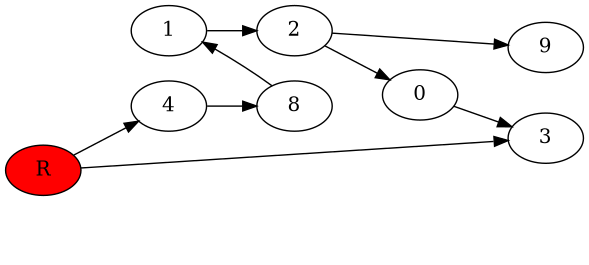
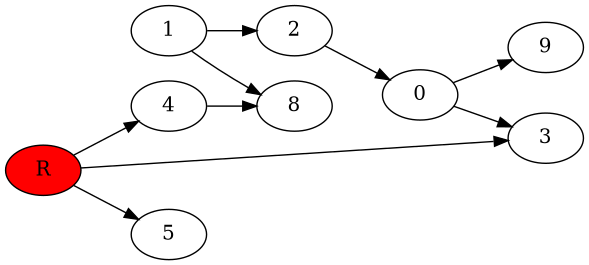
(413, 39) -> (476, 74)
(244, 67) -> (220, 70)
none -> (169, 234)
